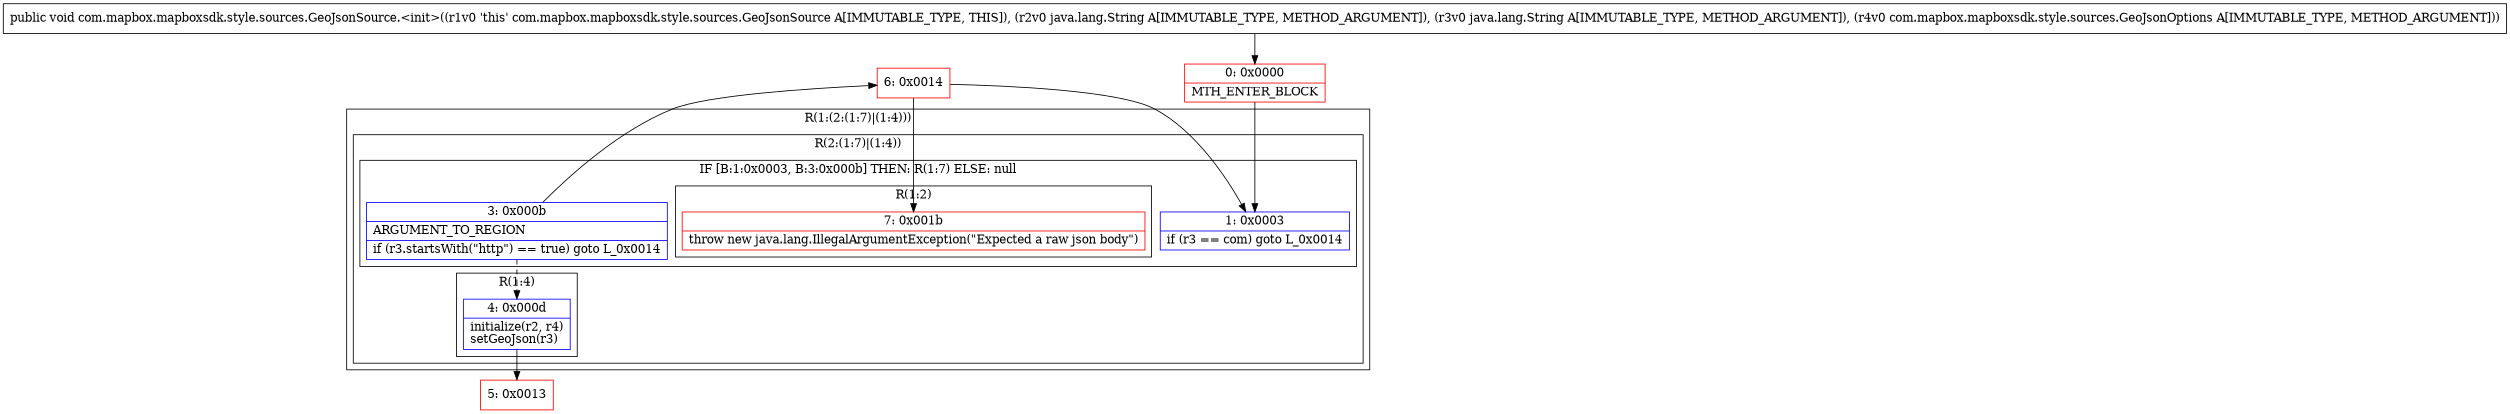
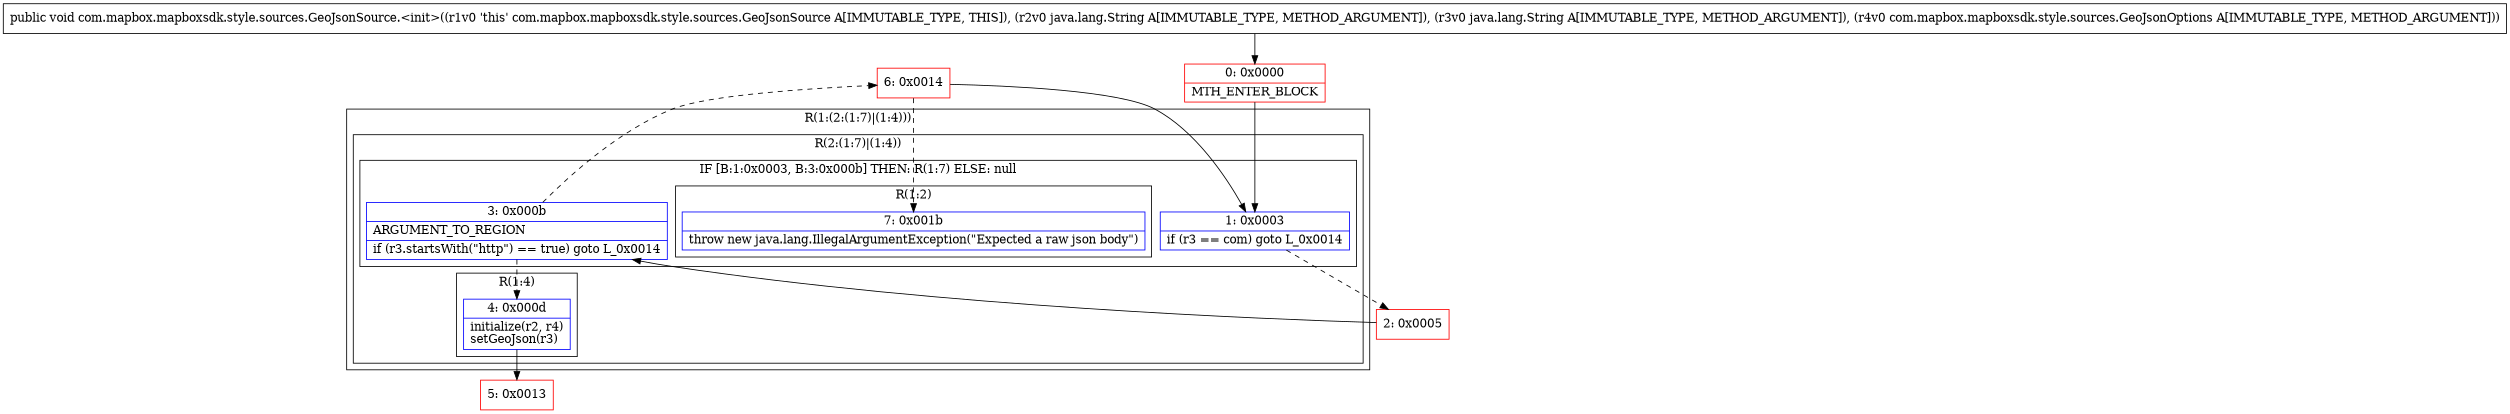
(690, 104) -> (690, 104)
(914, 151) -> (914, 151)
(914, 231) -> (914, 231)
none -> (1413, 324)
